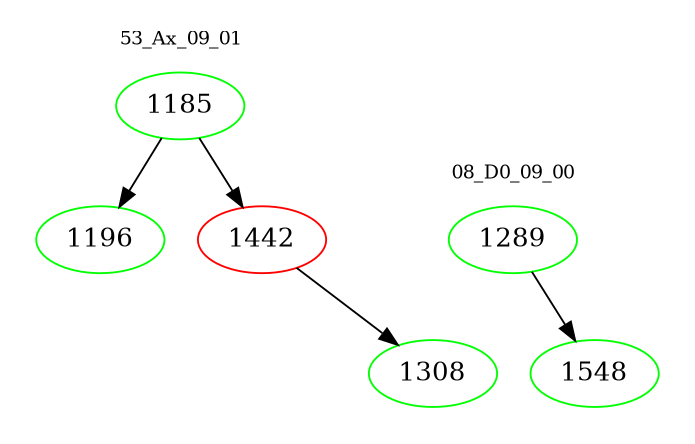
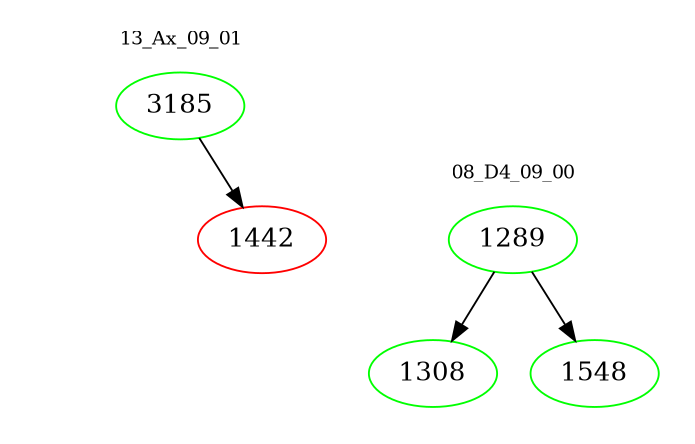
(181, 40) -> (181, 40)
(180, 106) -> (180, 106)
(514, 174) -> (514, 174)
(100, 240) -> none
(340, 301) -> (478, 298)
